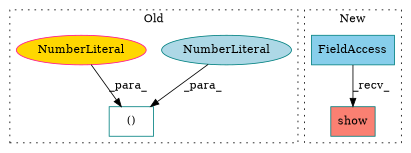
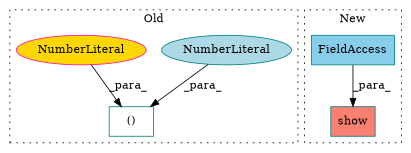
(371, 86) -> (372, 86)
